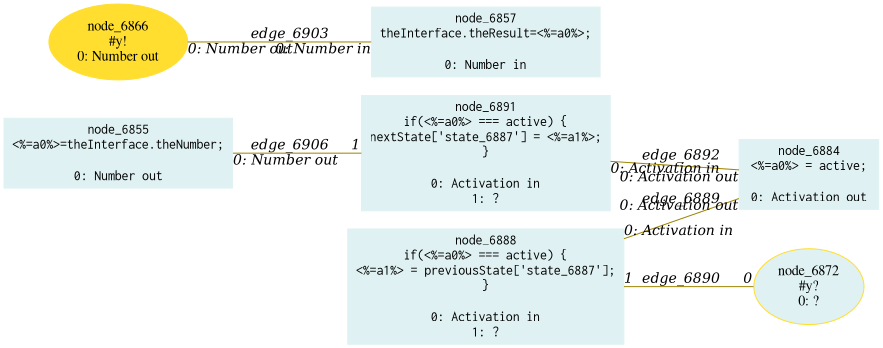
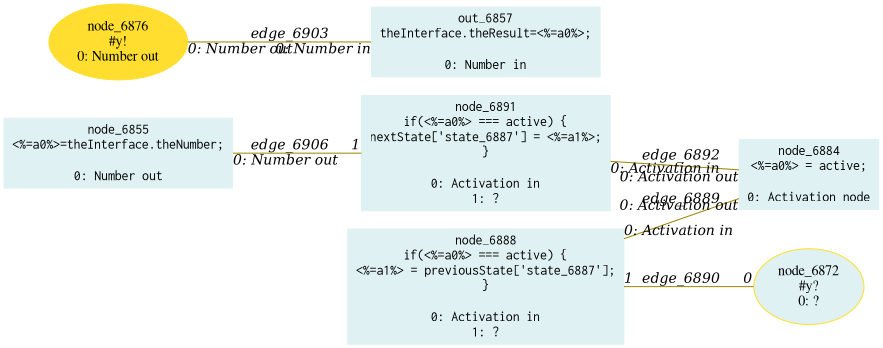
(118, 42) -> (118, 42)
(486, 42) -> (486, 42)
(809, 174) -> (809, 174)
